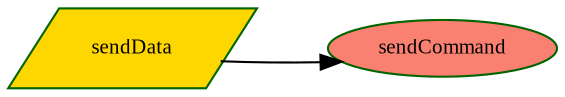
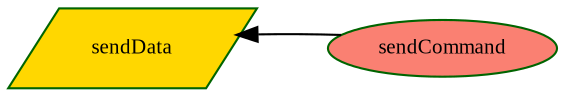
(270, 62) -> (300, 34)
